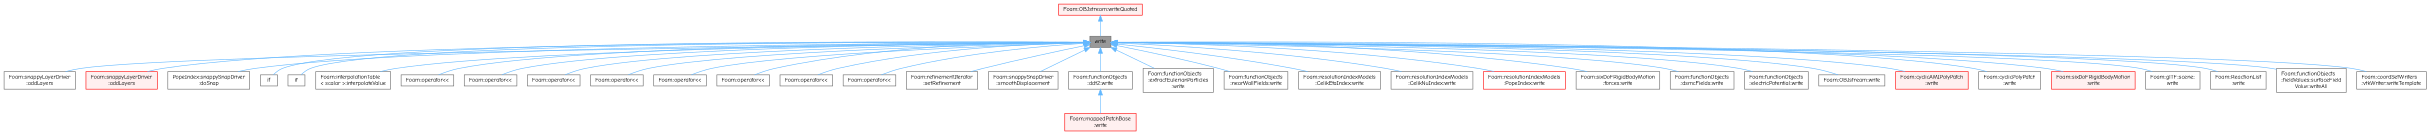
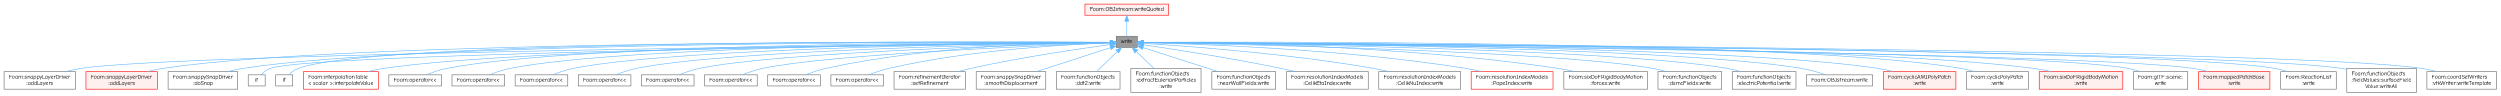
(209, 80) -> (203, 80)
(353, 80) -> (341, 80)
(1100, 104) -> (1676, 50)
